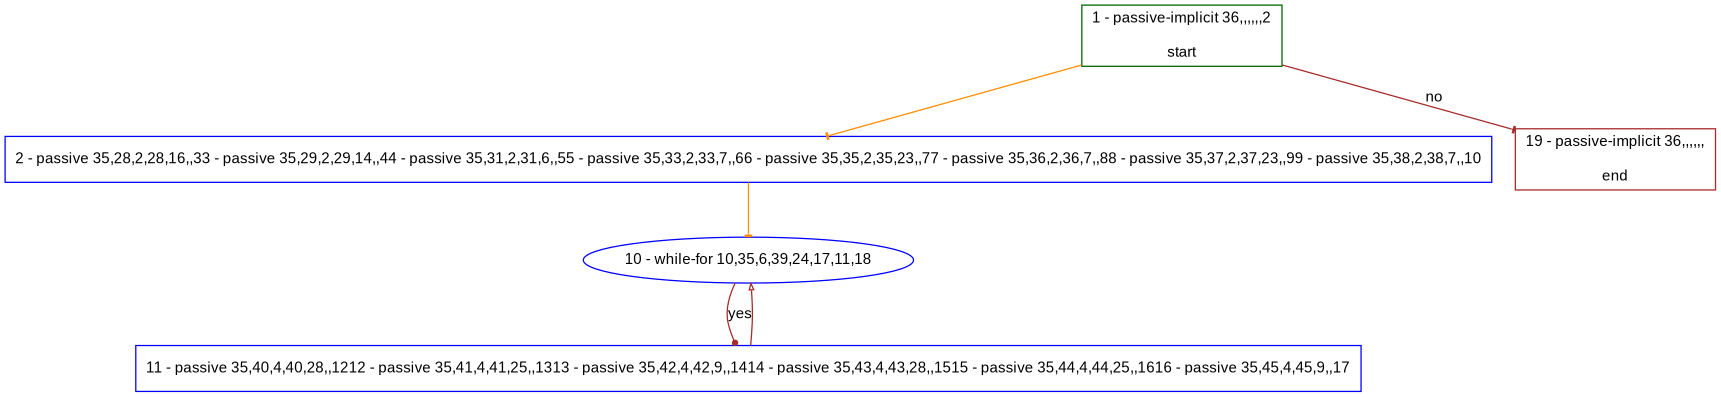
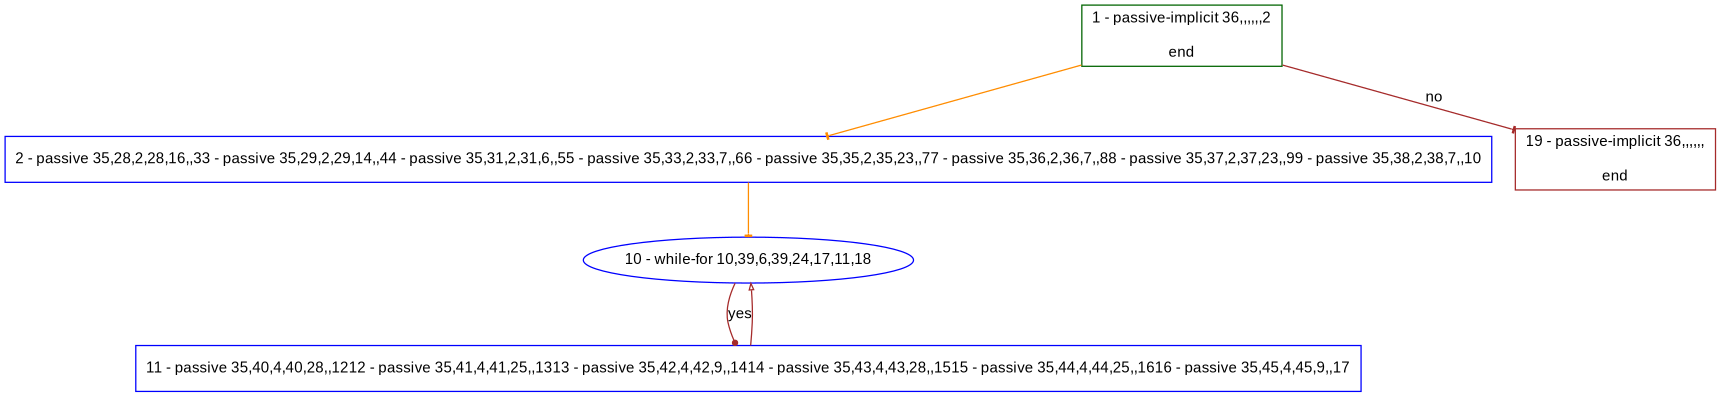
(1182, 36) -> (1182, 36)
(748, 260) -> (748, 260)
